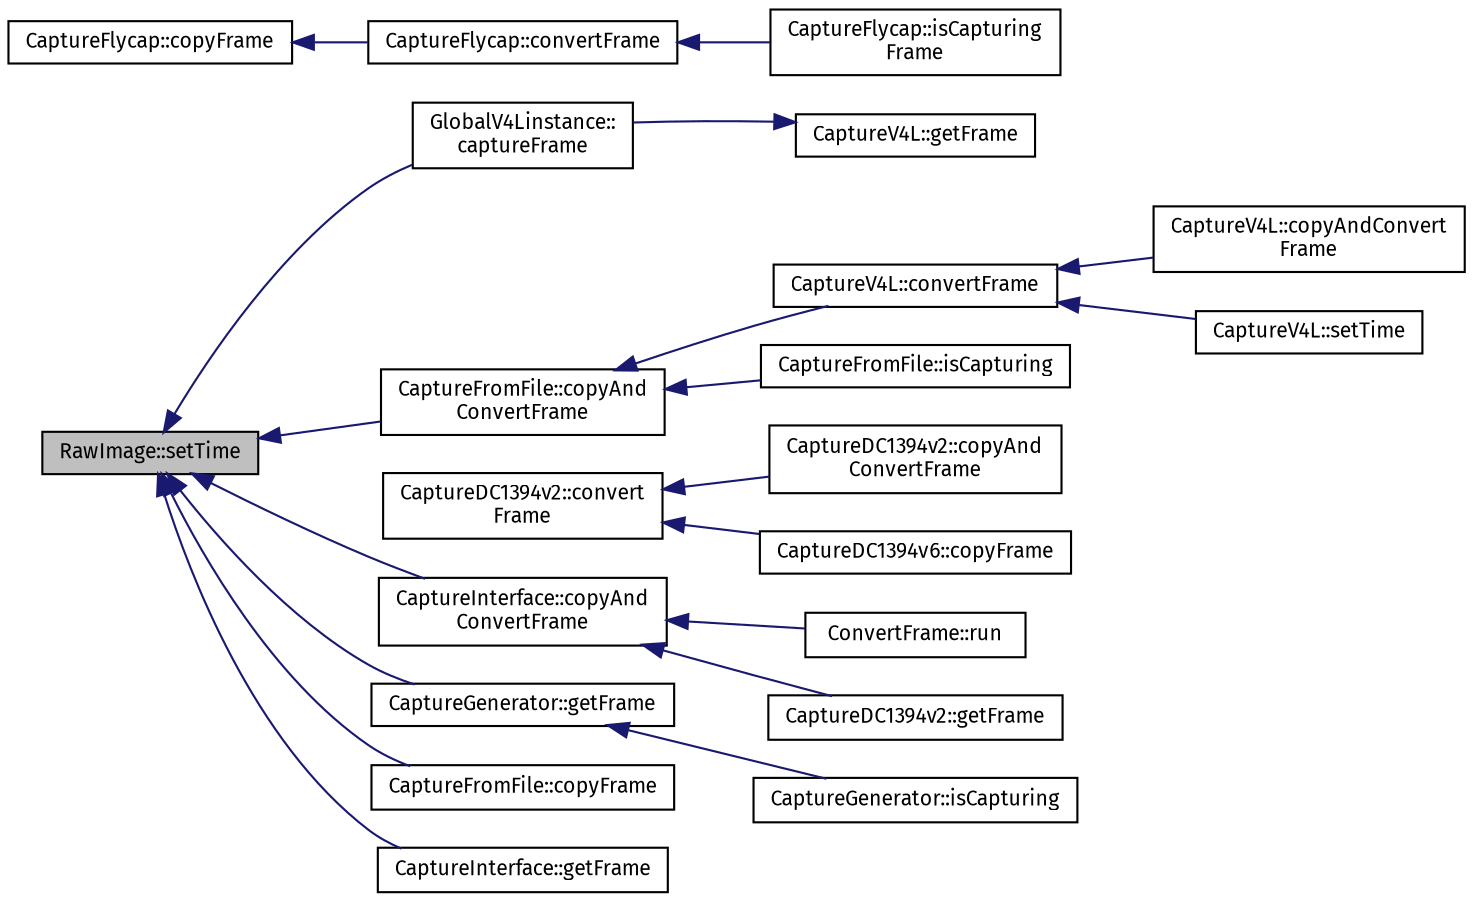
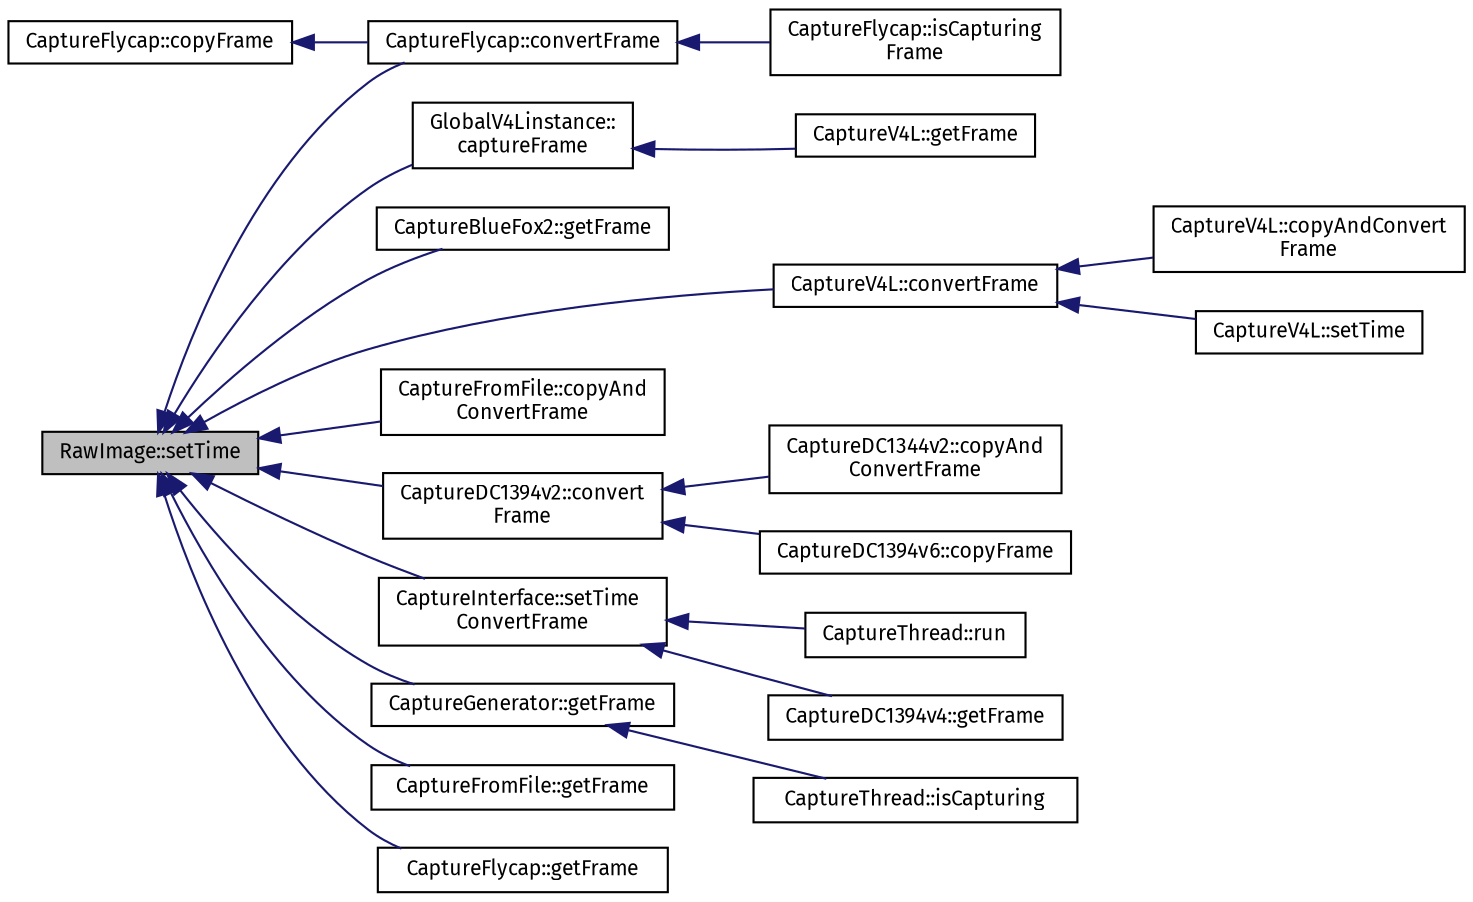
(704, 121) -> (725, 150)
none -> (255, 215)
none -> (523, 229)
(731, 333) -> (480, 323)
(915, 366) -> none
(915, 459) -> (915, 459)
none -> (332, 479)
(523, 612) -> (523, 612)
(915, 635) -> (915, 635)
(915, 718) -> (915, 718)
(523, 787) -> (523, 787)
(915, 800) -> (915, 800)
(523, 870) -> (523, 870)
